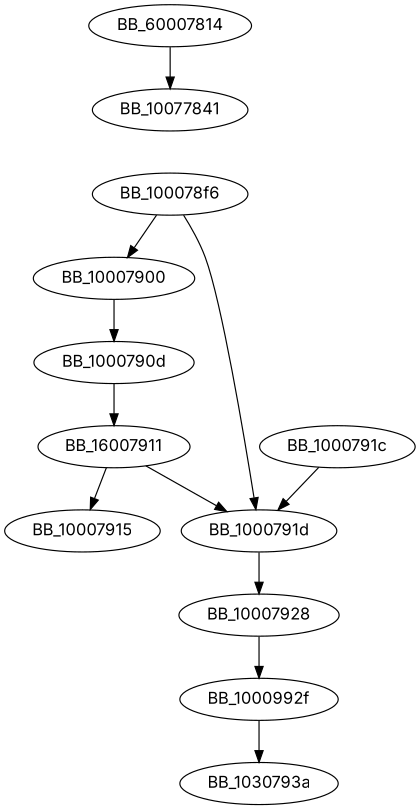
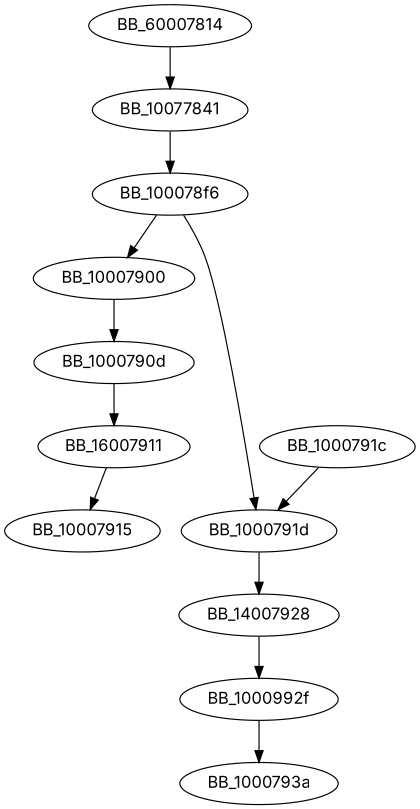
none -> (170, 146)
(181, 486) -> none
(259, 615) -> (259, 615)
(259, 784) -> (259, 784)
